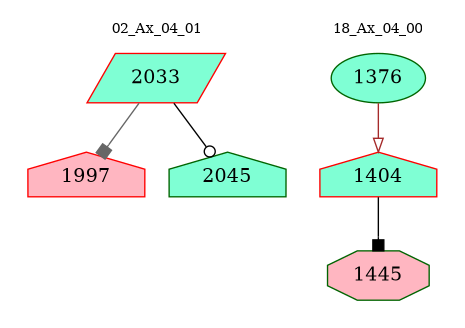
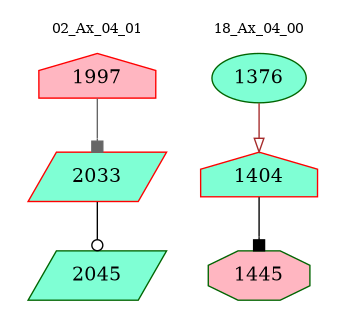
(124, 124) -> (97, 118)
(228, 177) -> (97, 276)
